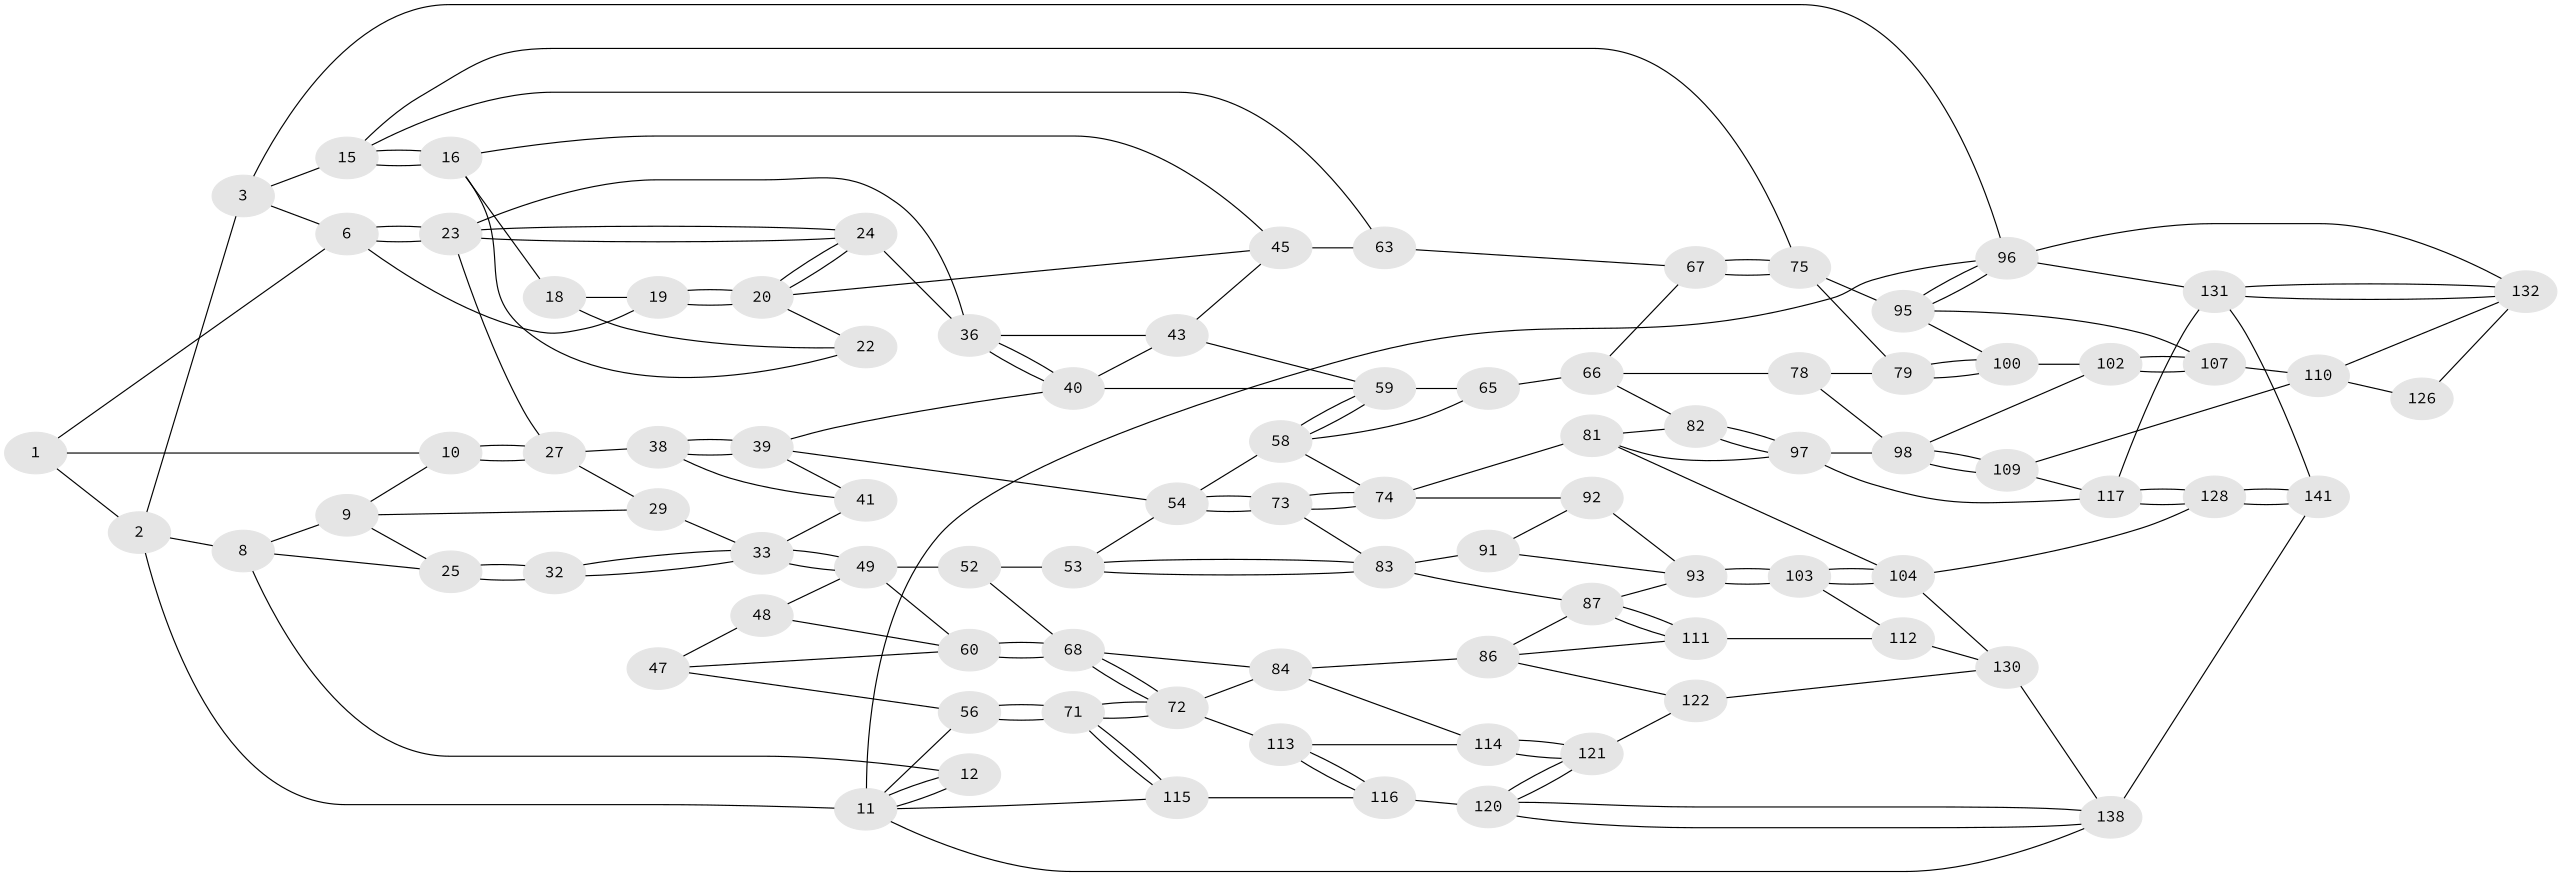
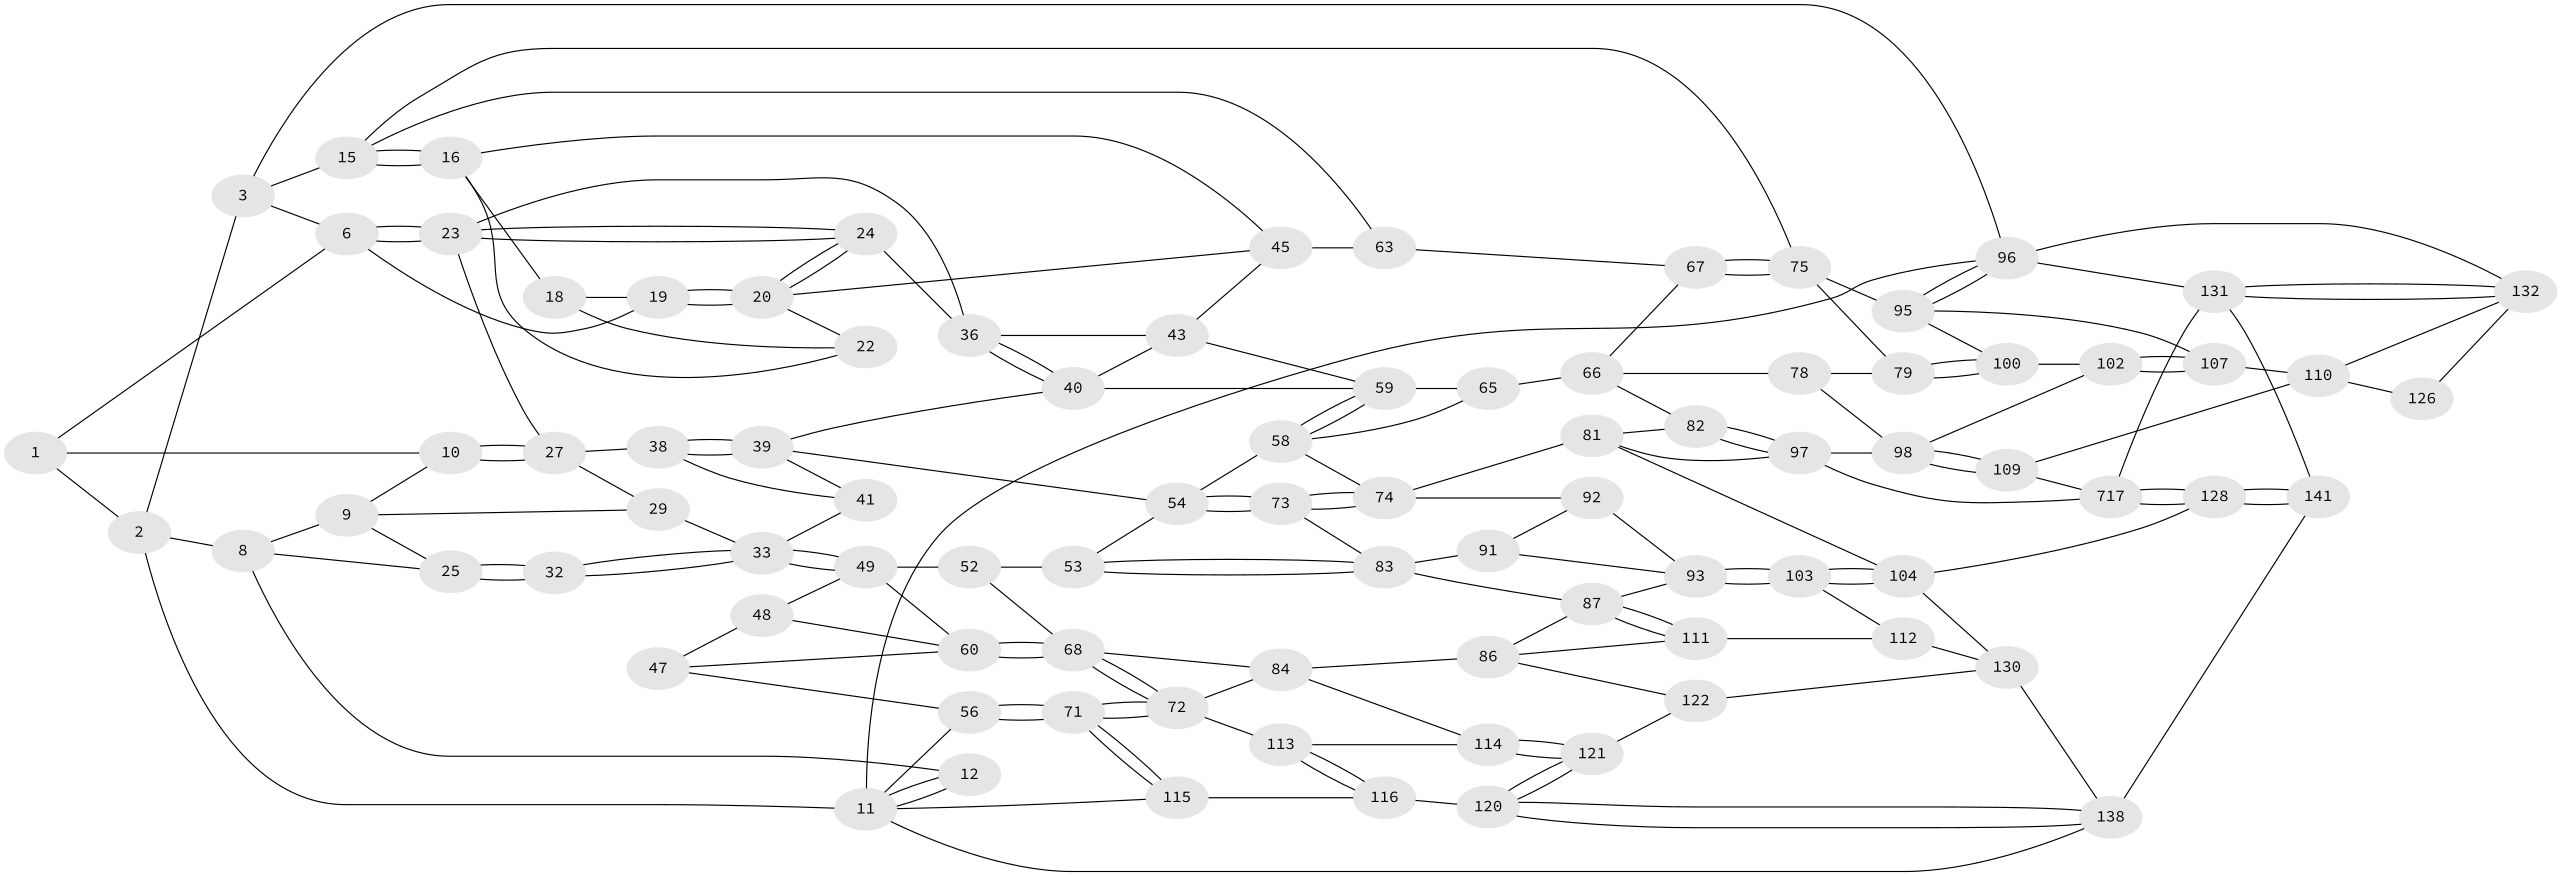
(2111, 497) -> (2111, 497)
